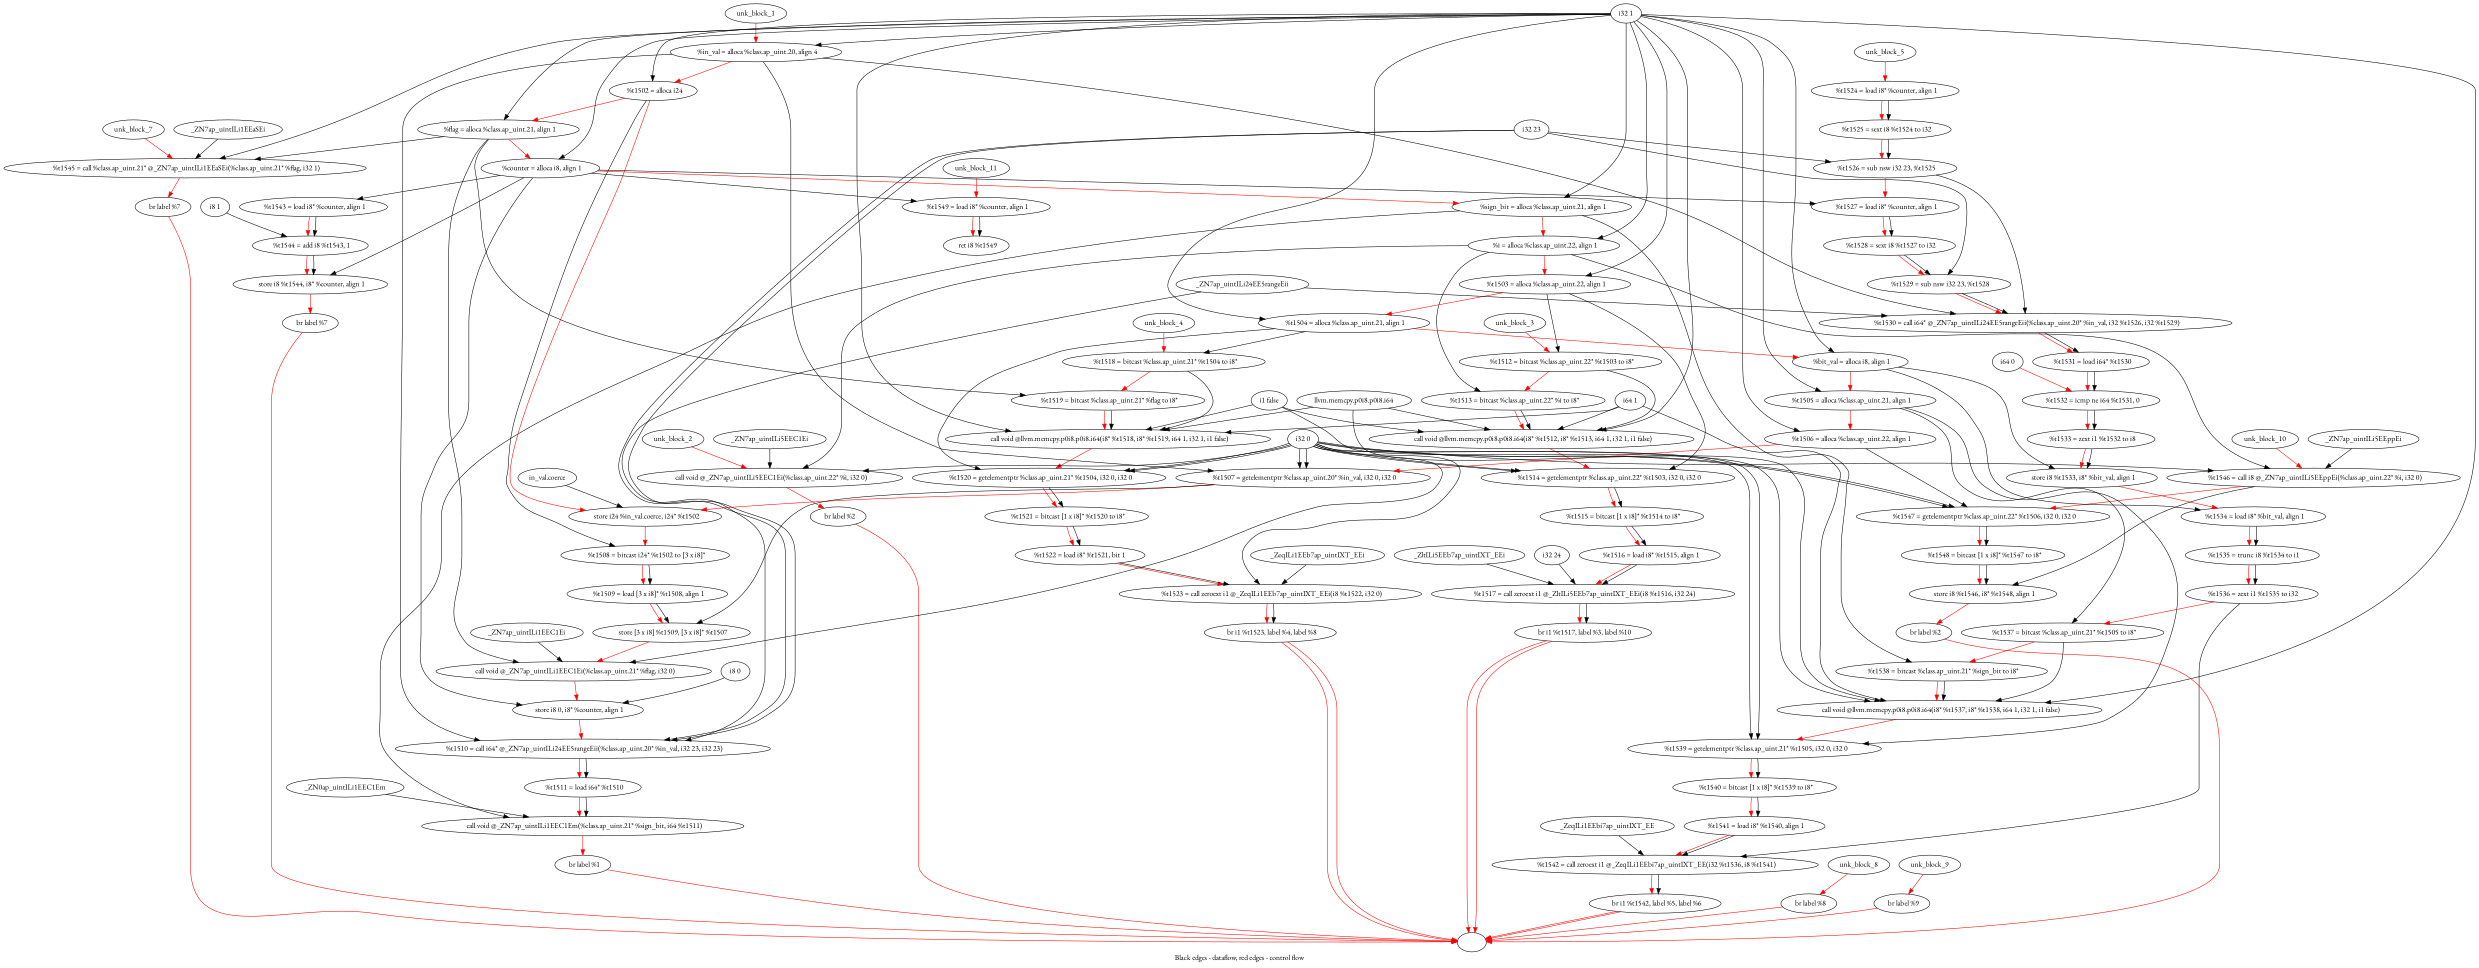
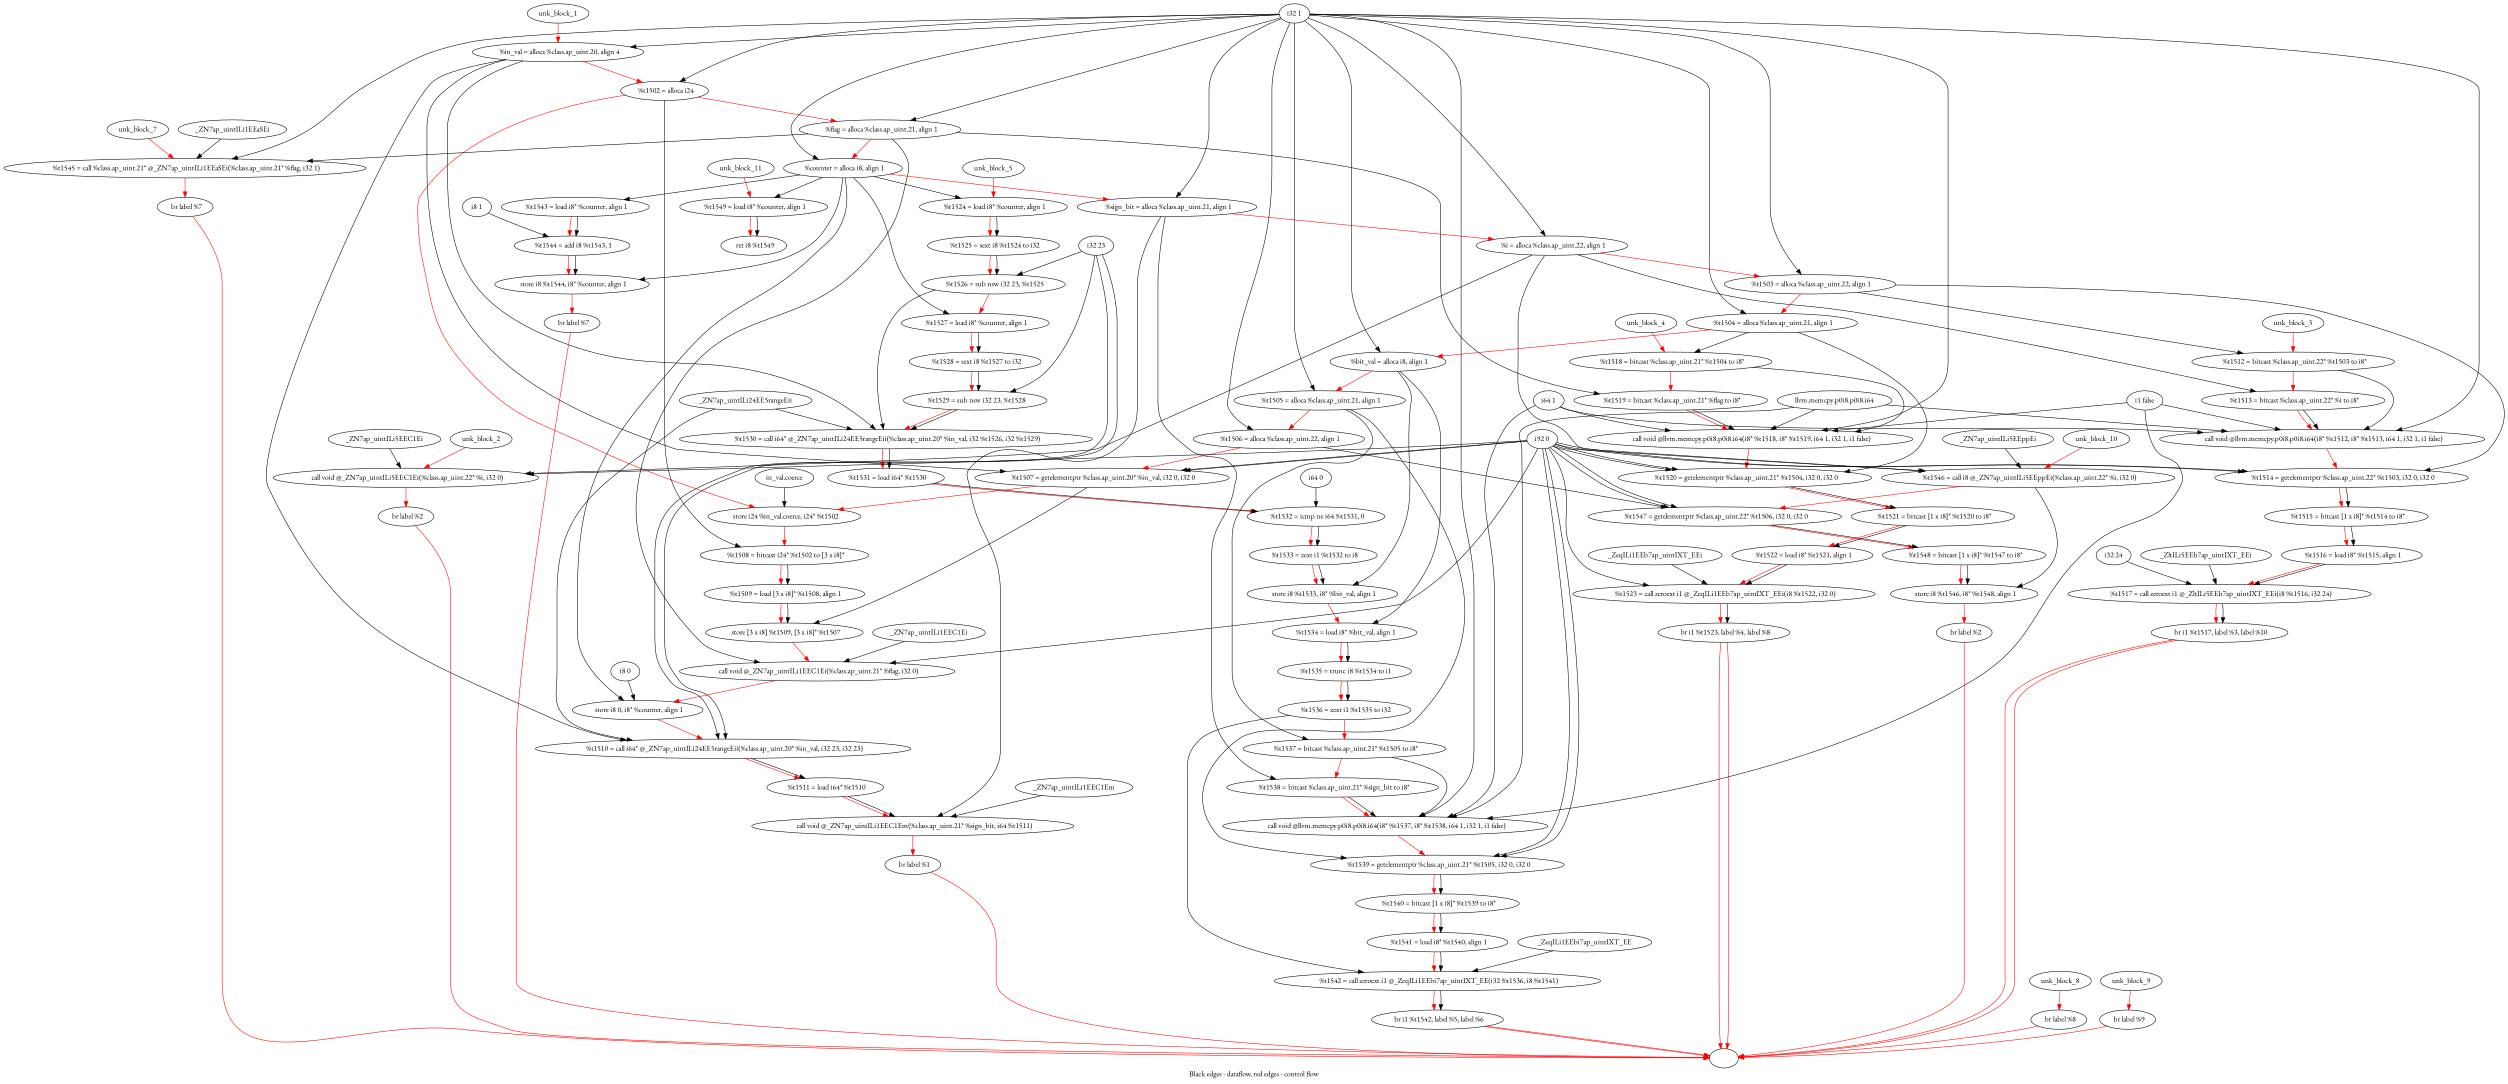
none -> (915, 187)
(2043, 378) -> (1316, 495)
(1303, 439) -> (1542, 439)
(1080, 555) -> (1802, 555)
(345, 787) -> (1074, 787)
